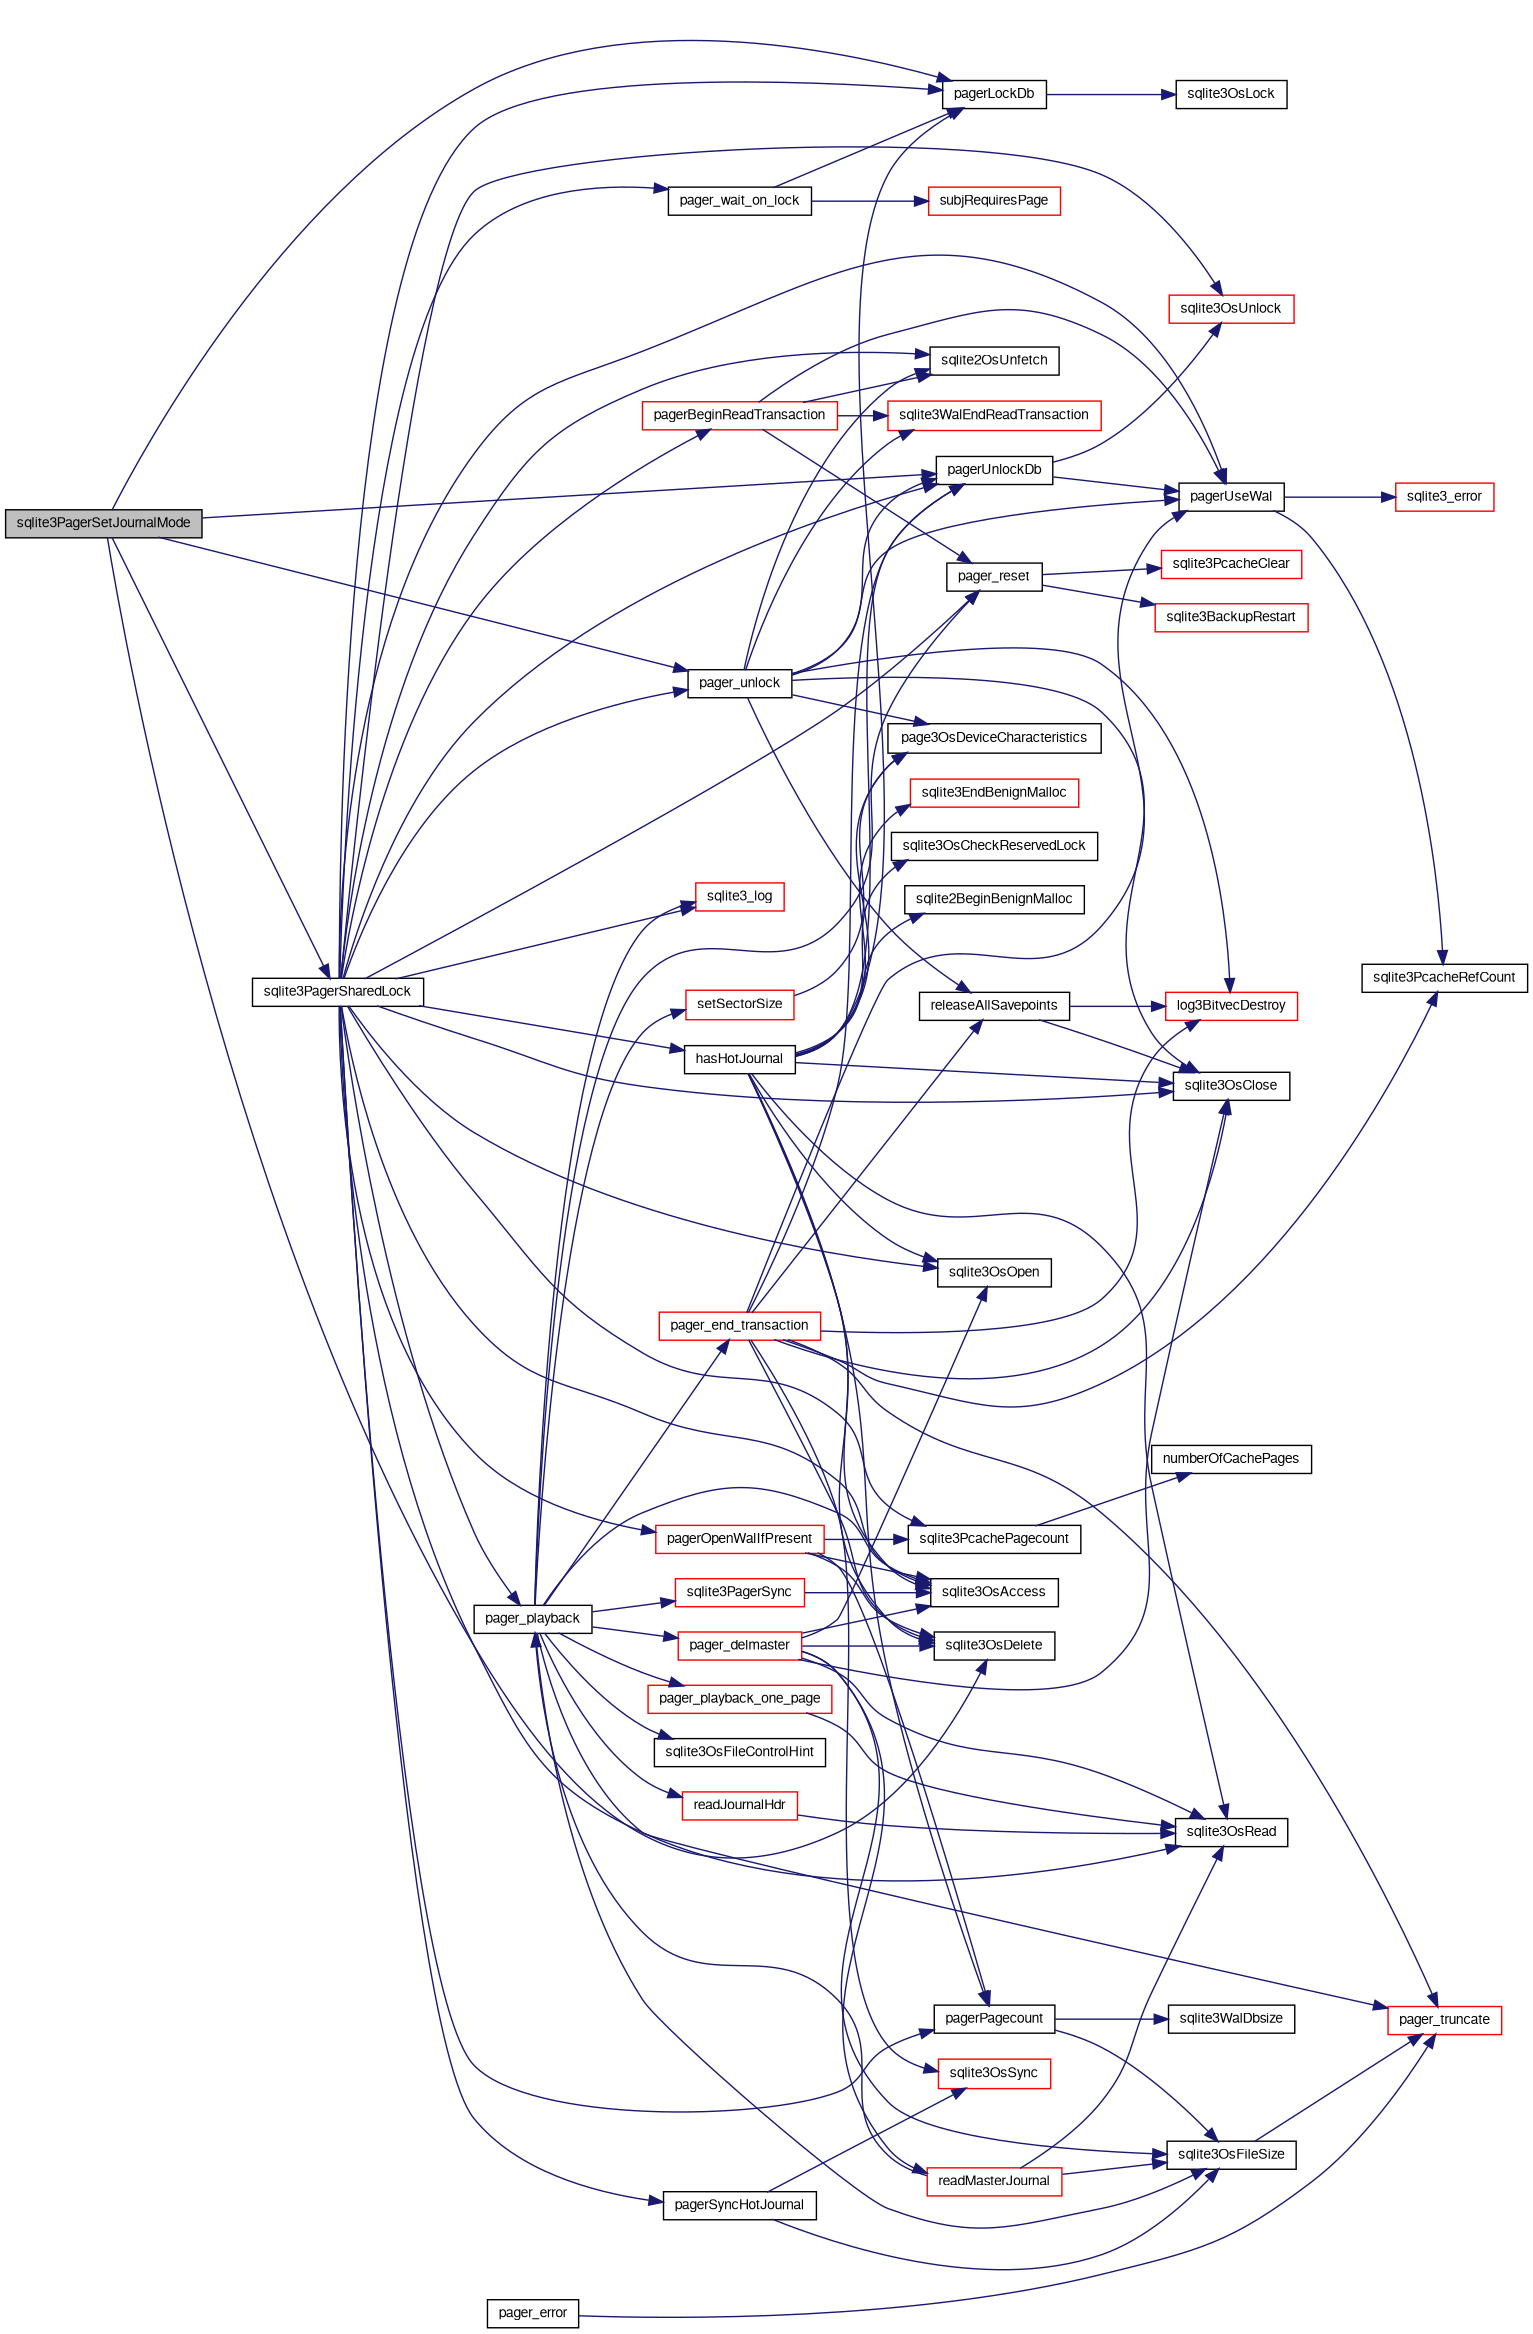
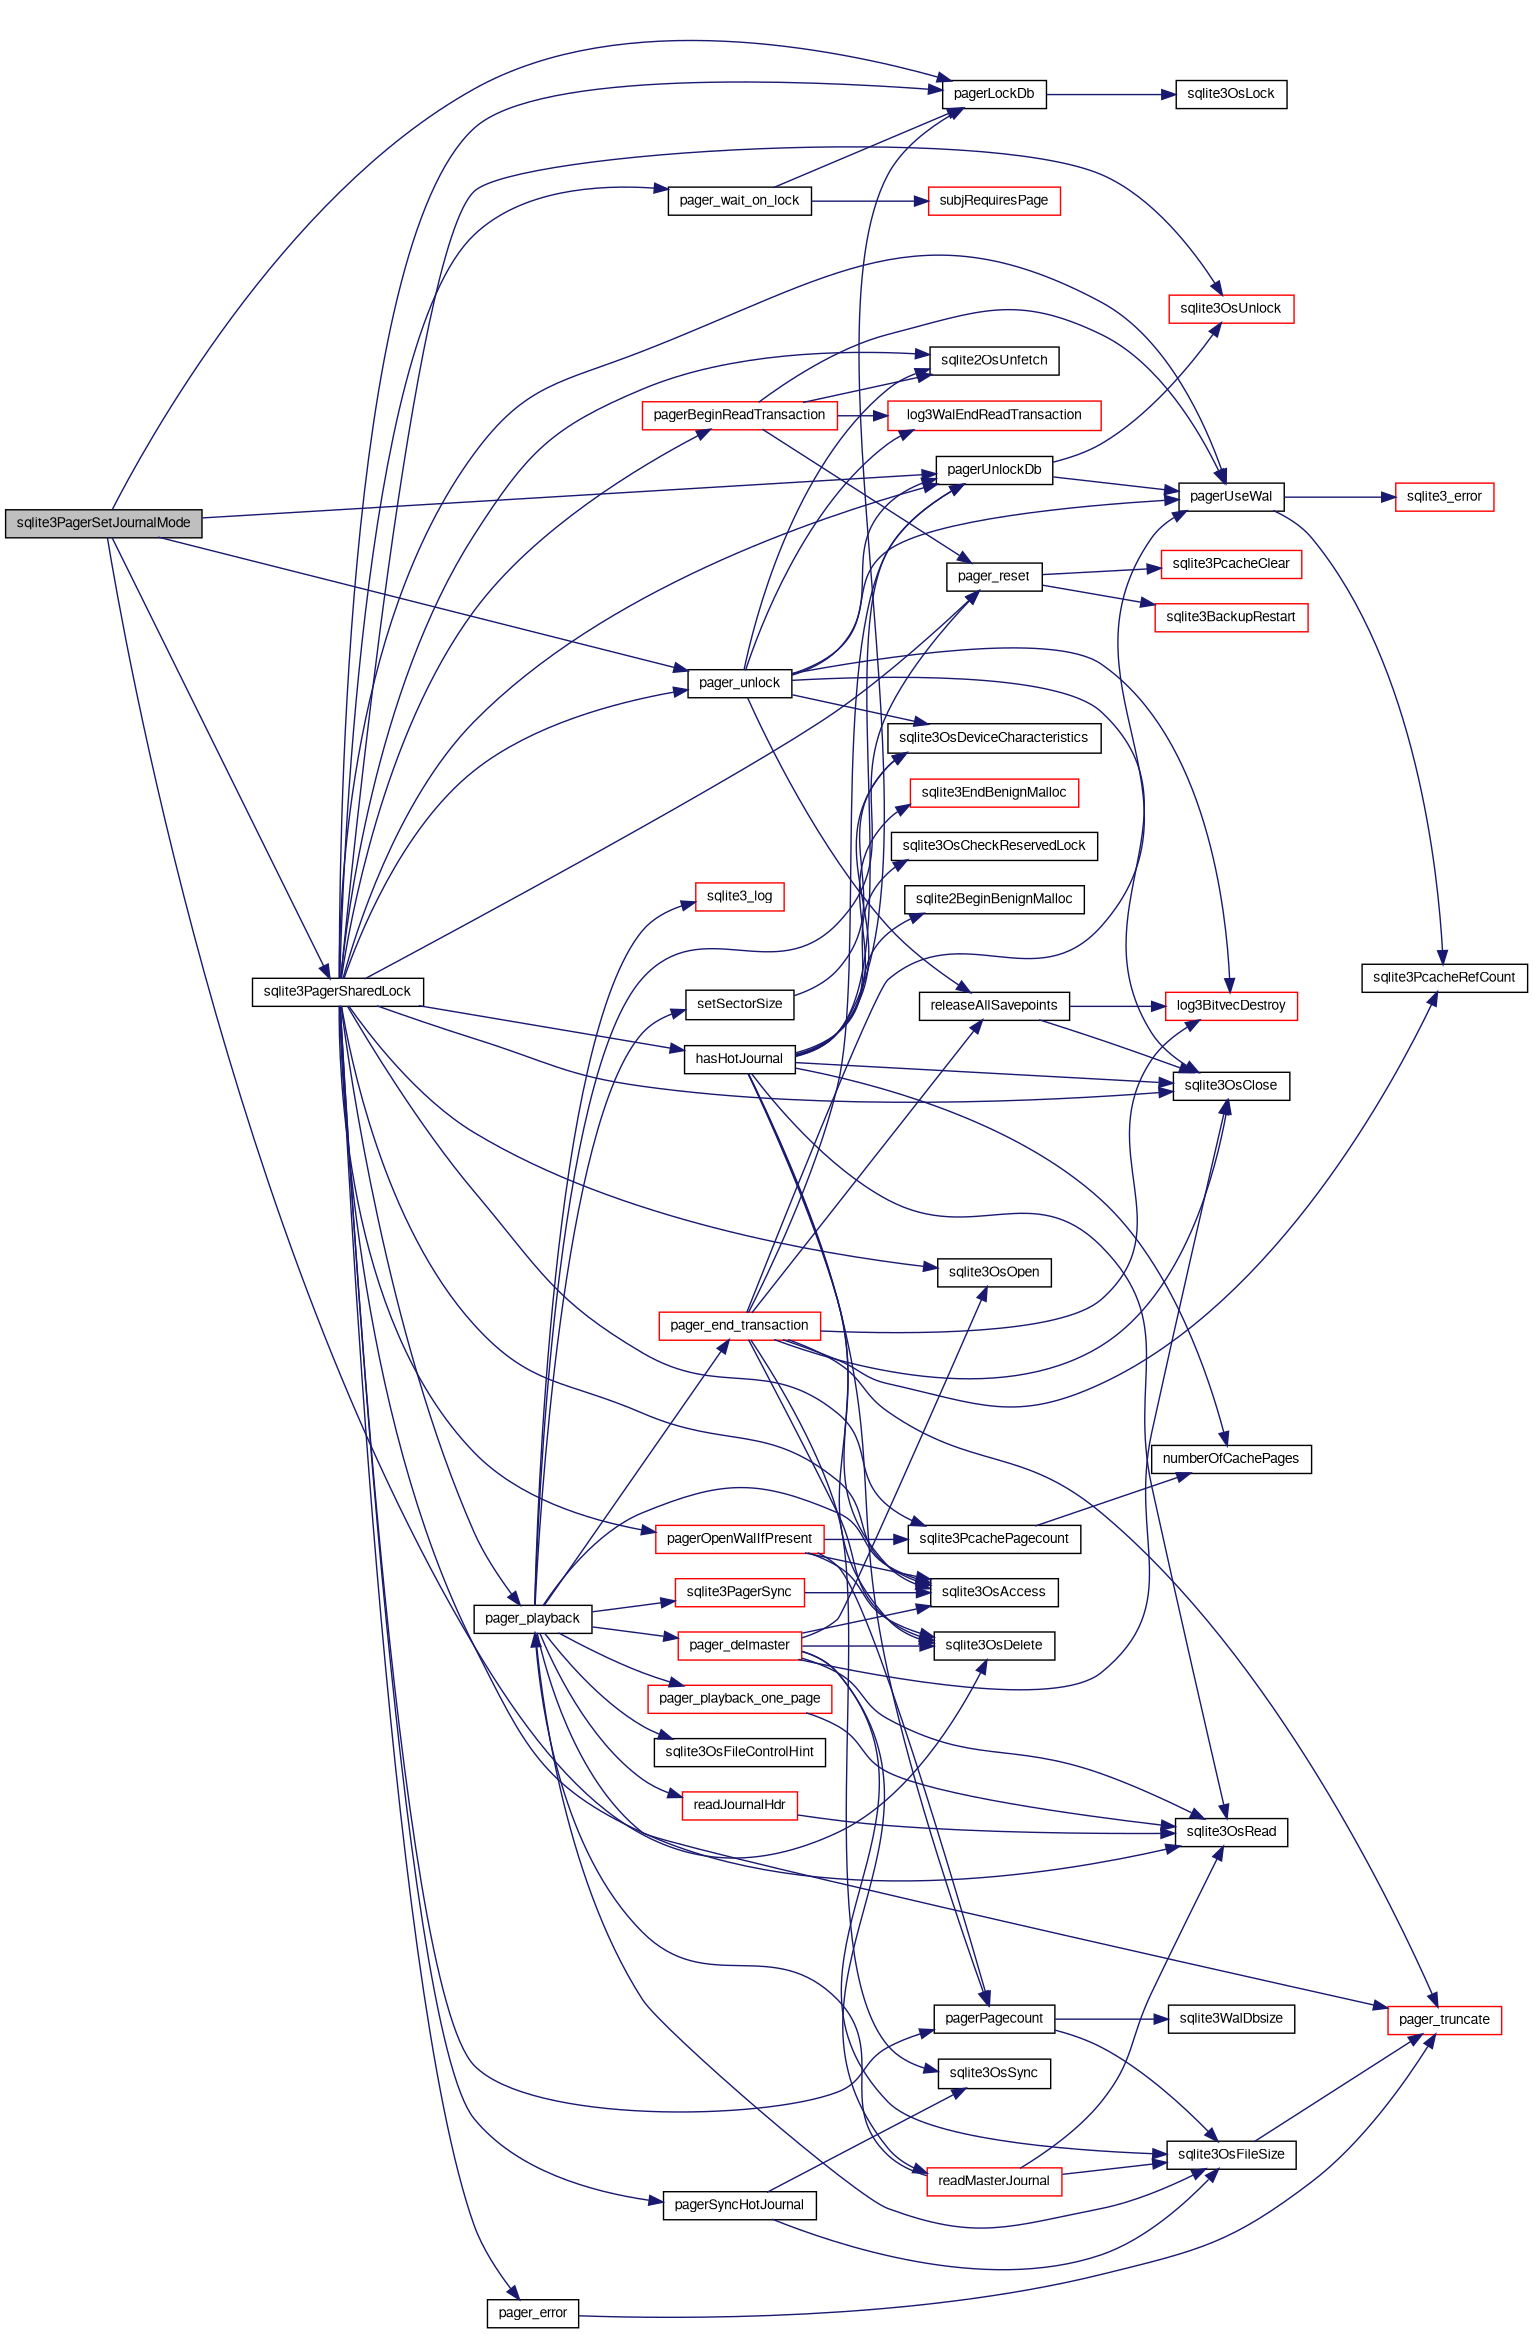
(995, 416) -> (995, 416)
(995, 738) -> (995, 738)
(538, 945) -> (417, 1947)
(740, 1005) -> (740, 1005)
(823, 1179) -> (1073, 1178)
(995, 2074) -> (995, 2074)
